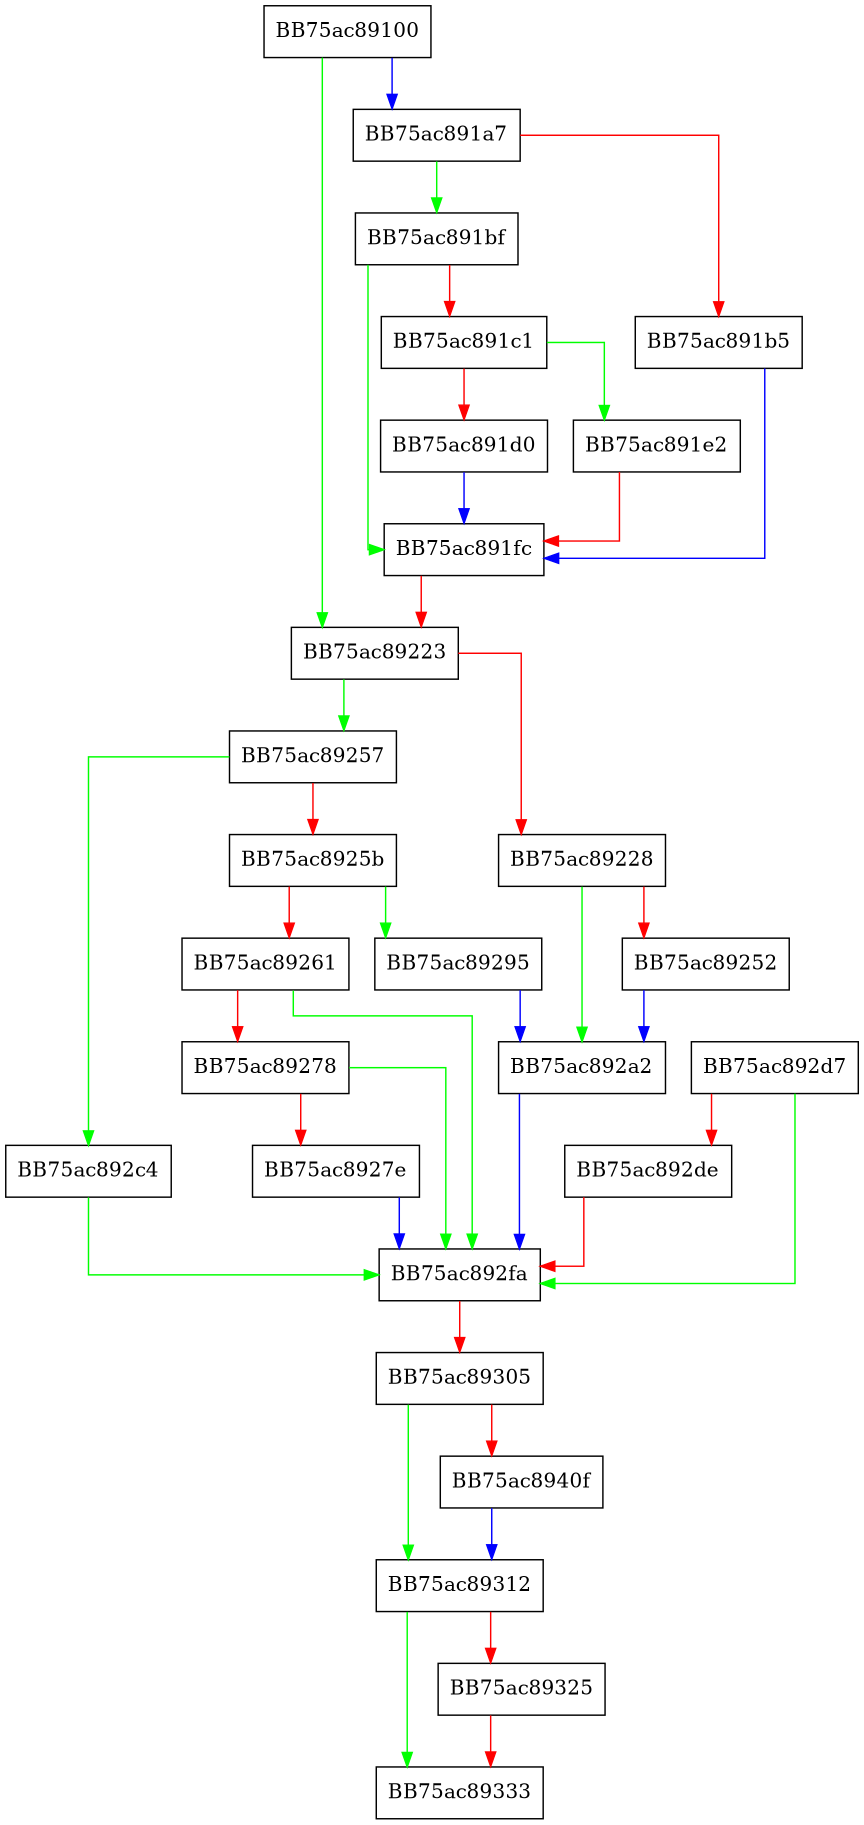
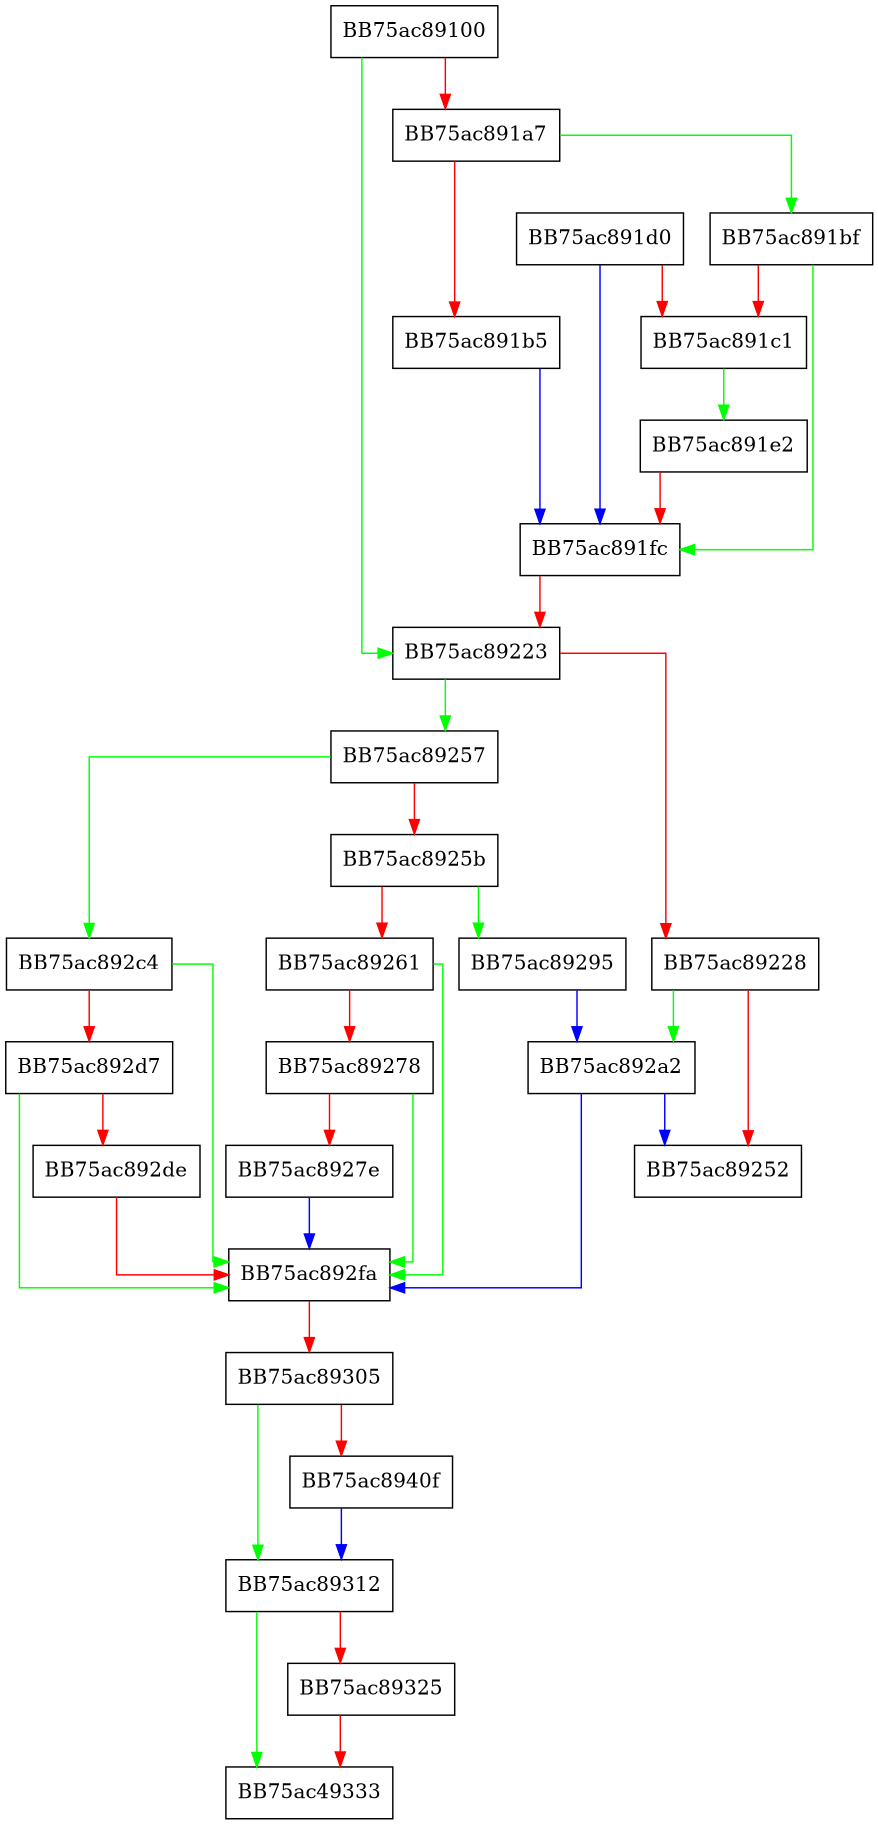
(392, 76) -> (445, 76)
(464, 387) -> (662, 283)
none -> (89, 1008)
(644, 1008) -> (665, 1112)
(460, 1793) -> (309, 1793)
